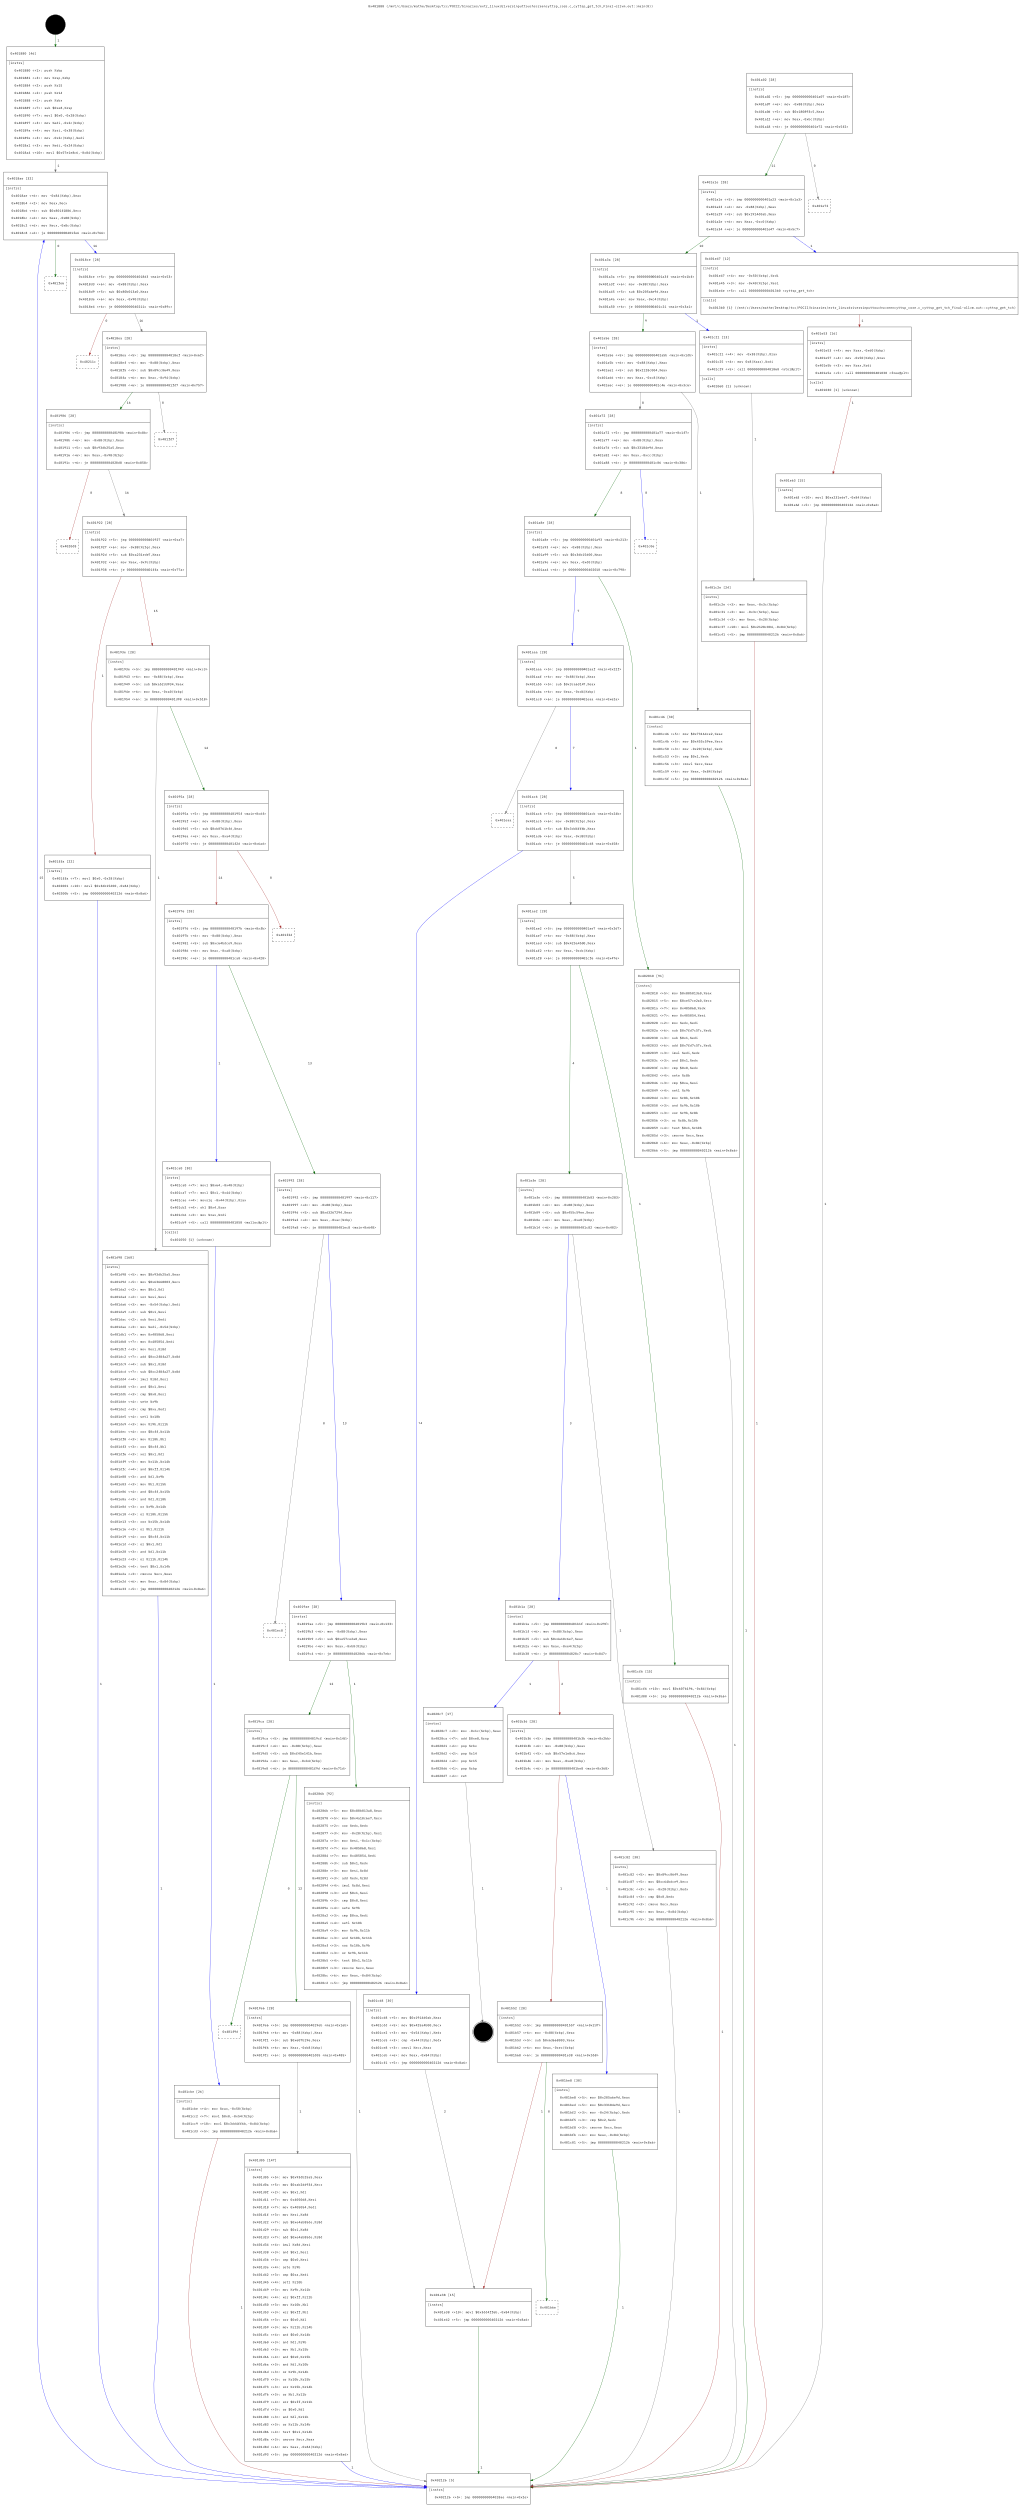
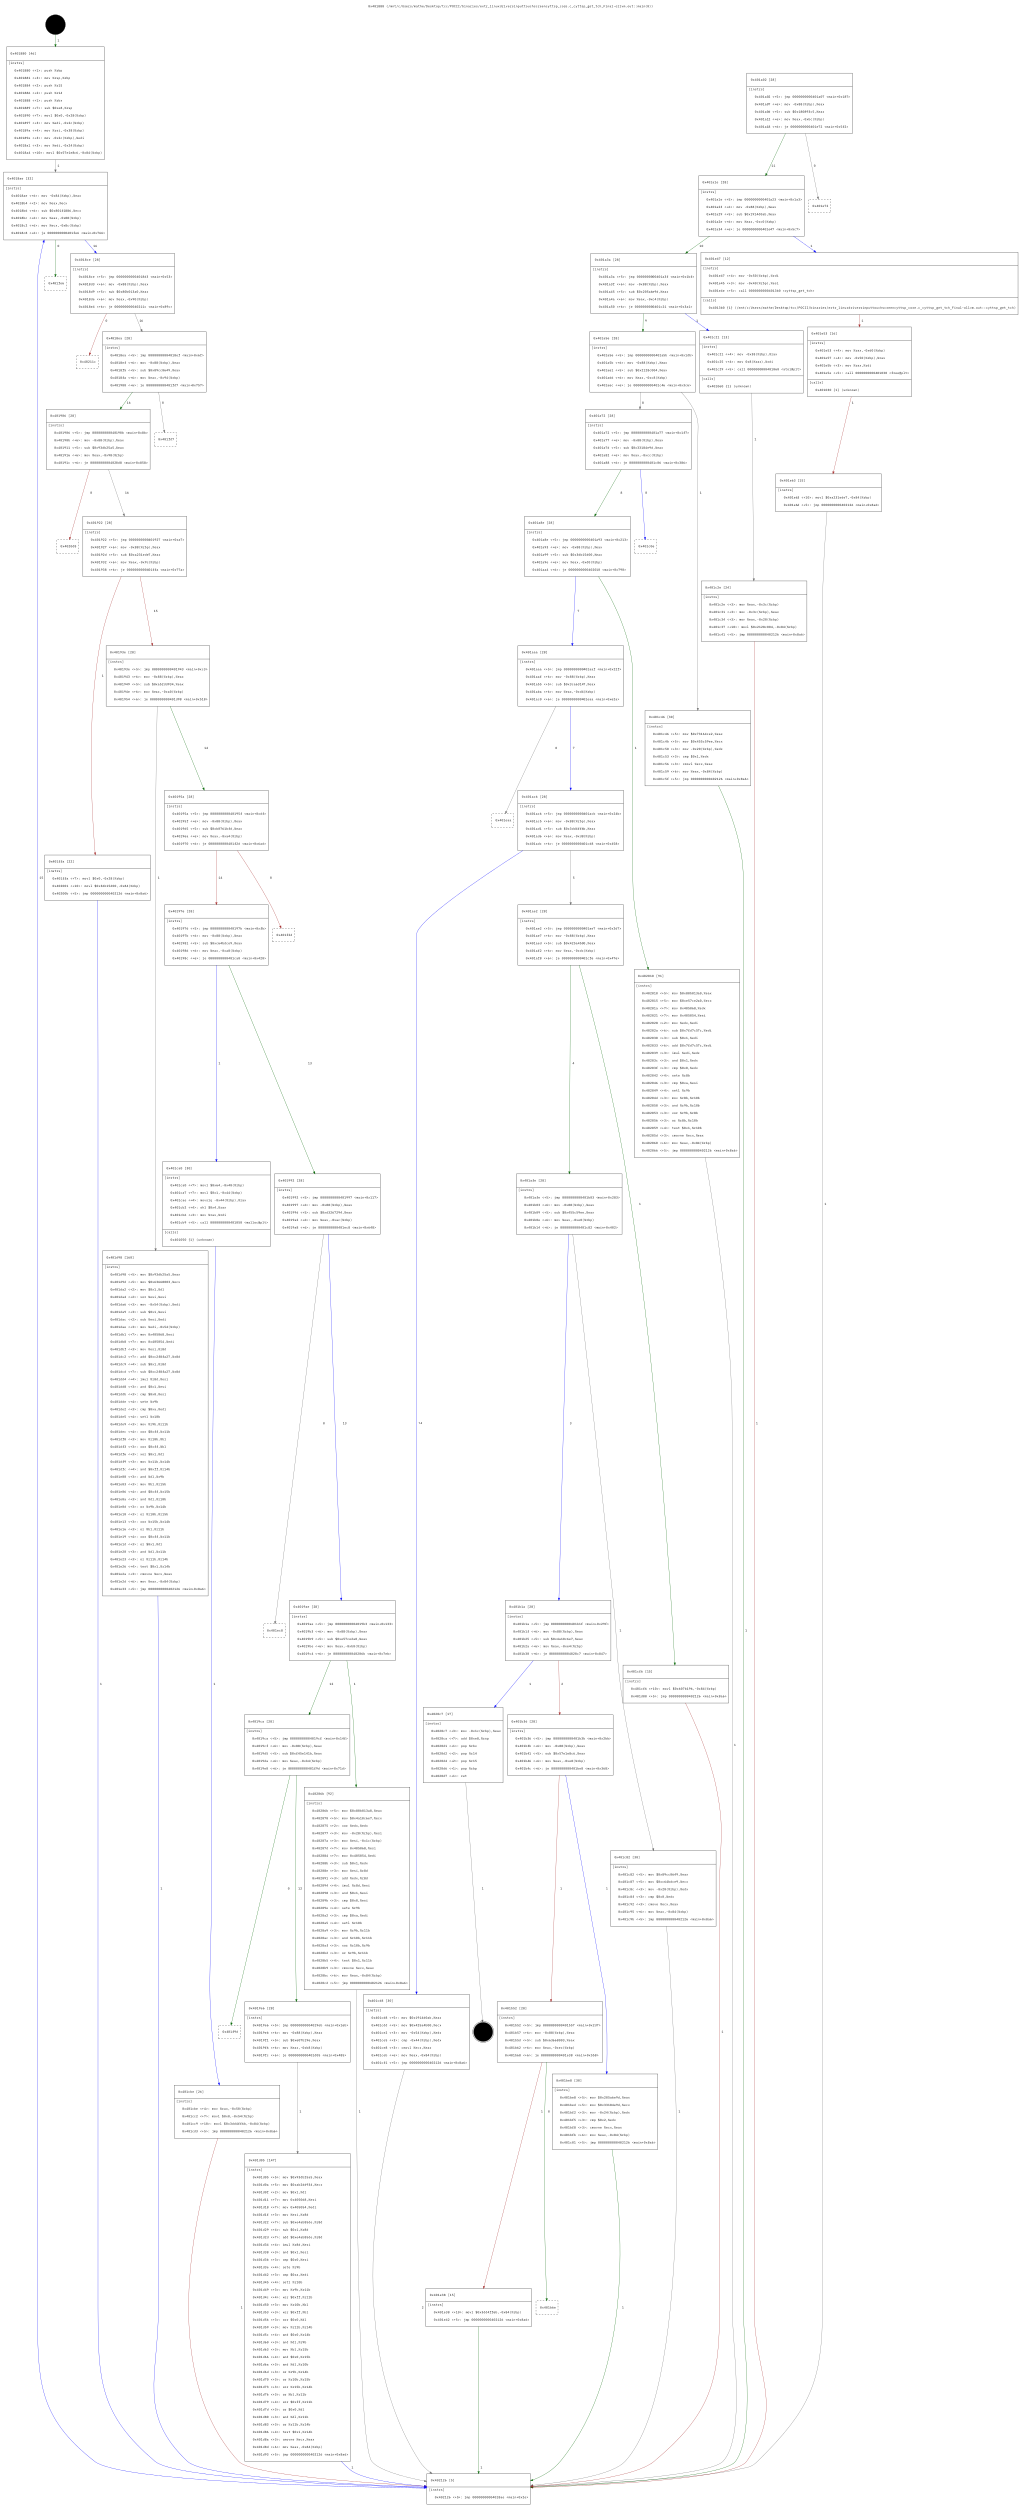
(449, 2178) -> (374, 2276)
